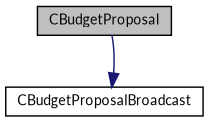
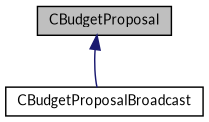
(114, 54) -> (95, 69)
